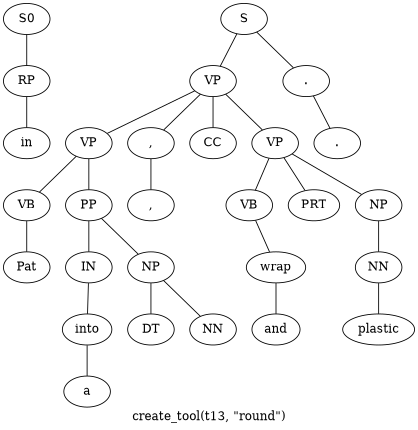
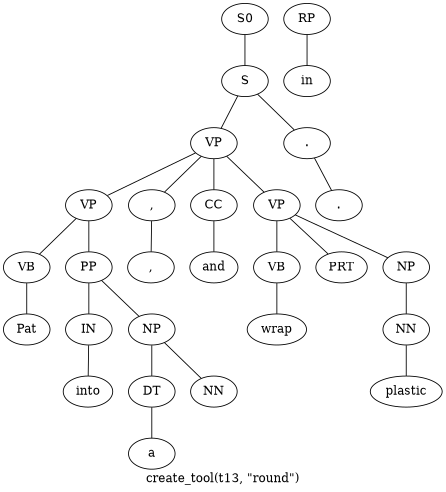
(27, 50) -> (245, 50)
(276, 299) -> (214, 236)
(87, 361) -> (152, 423)
